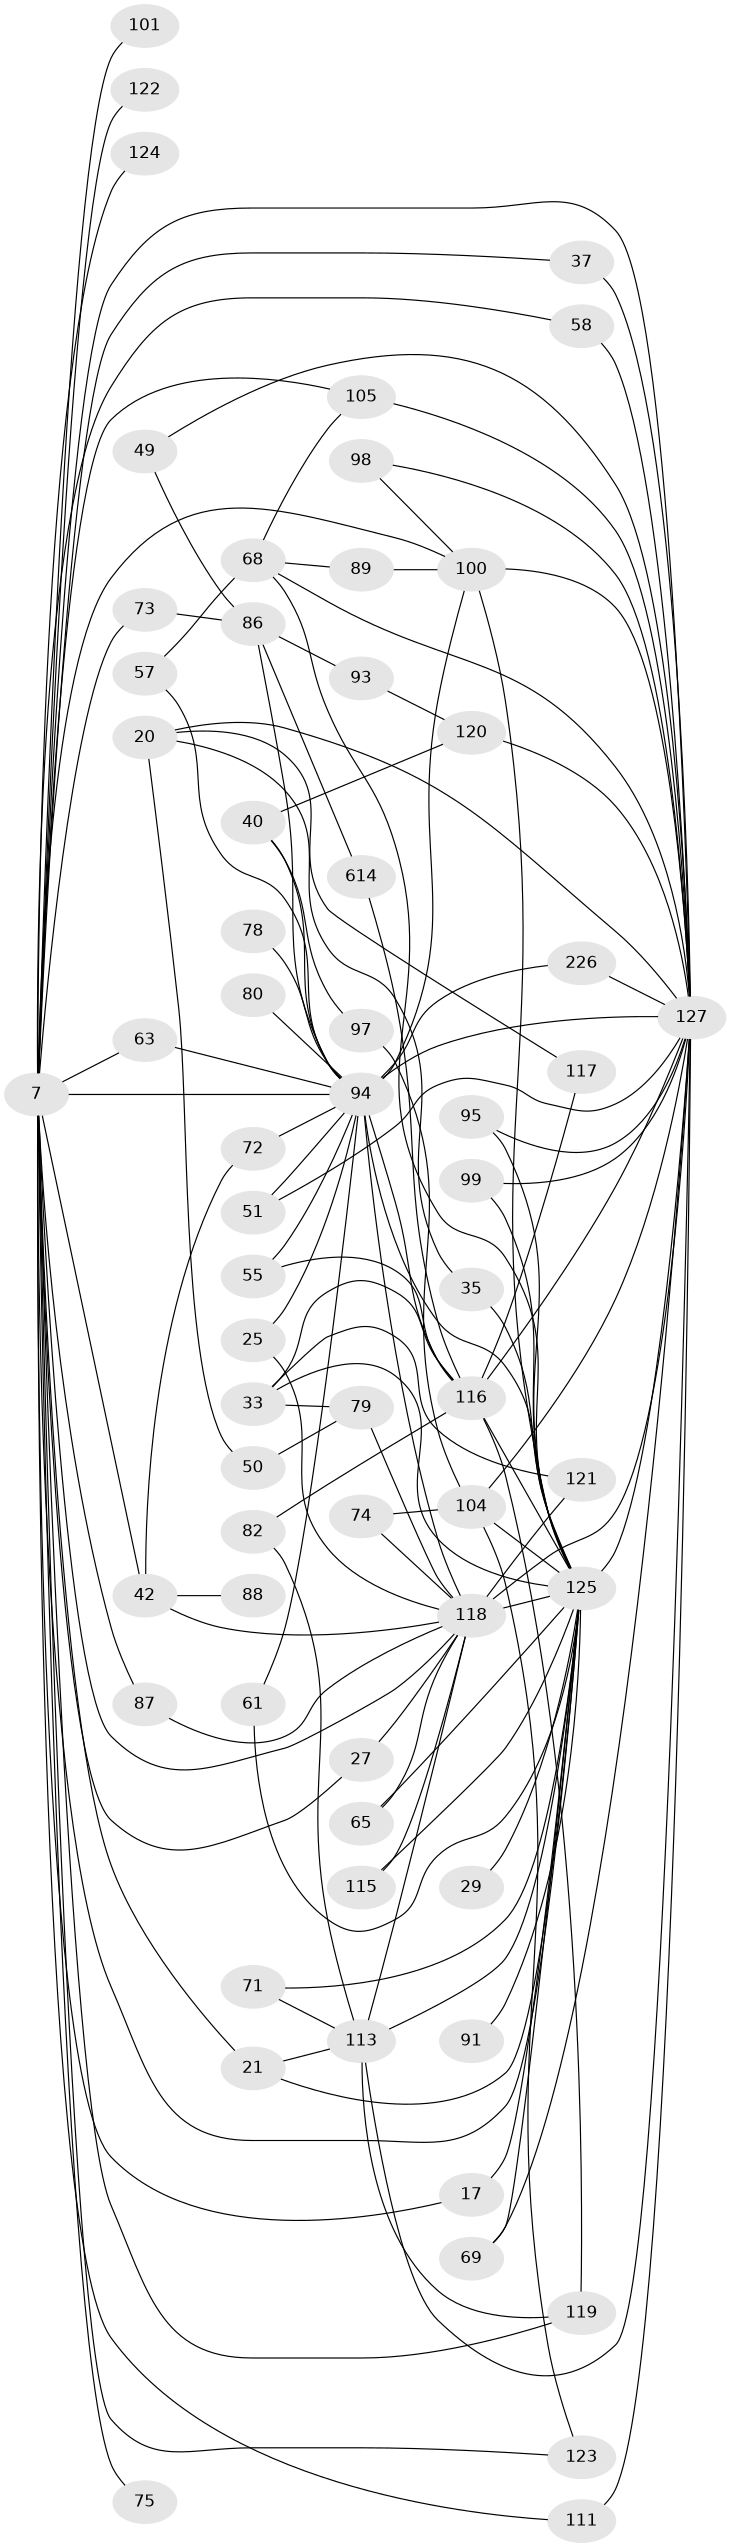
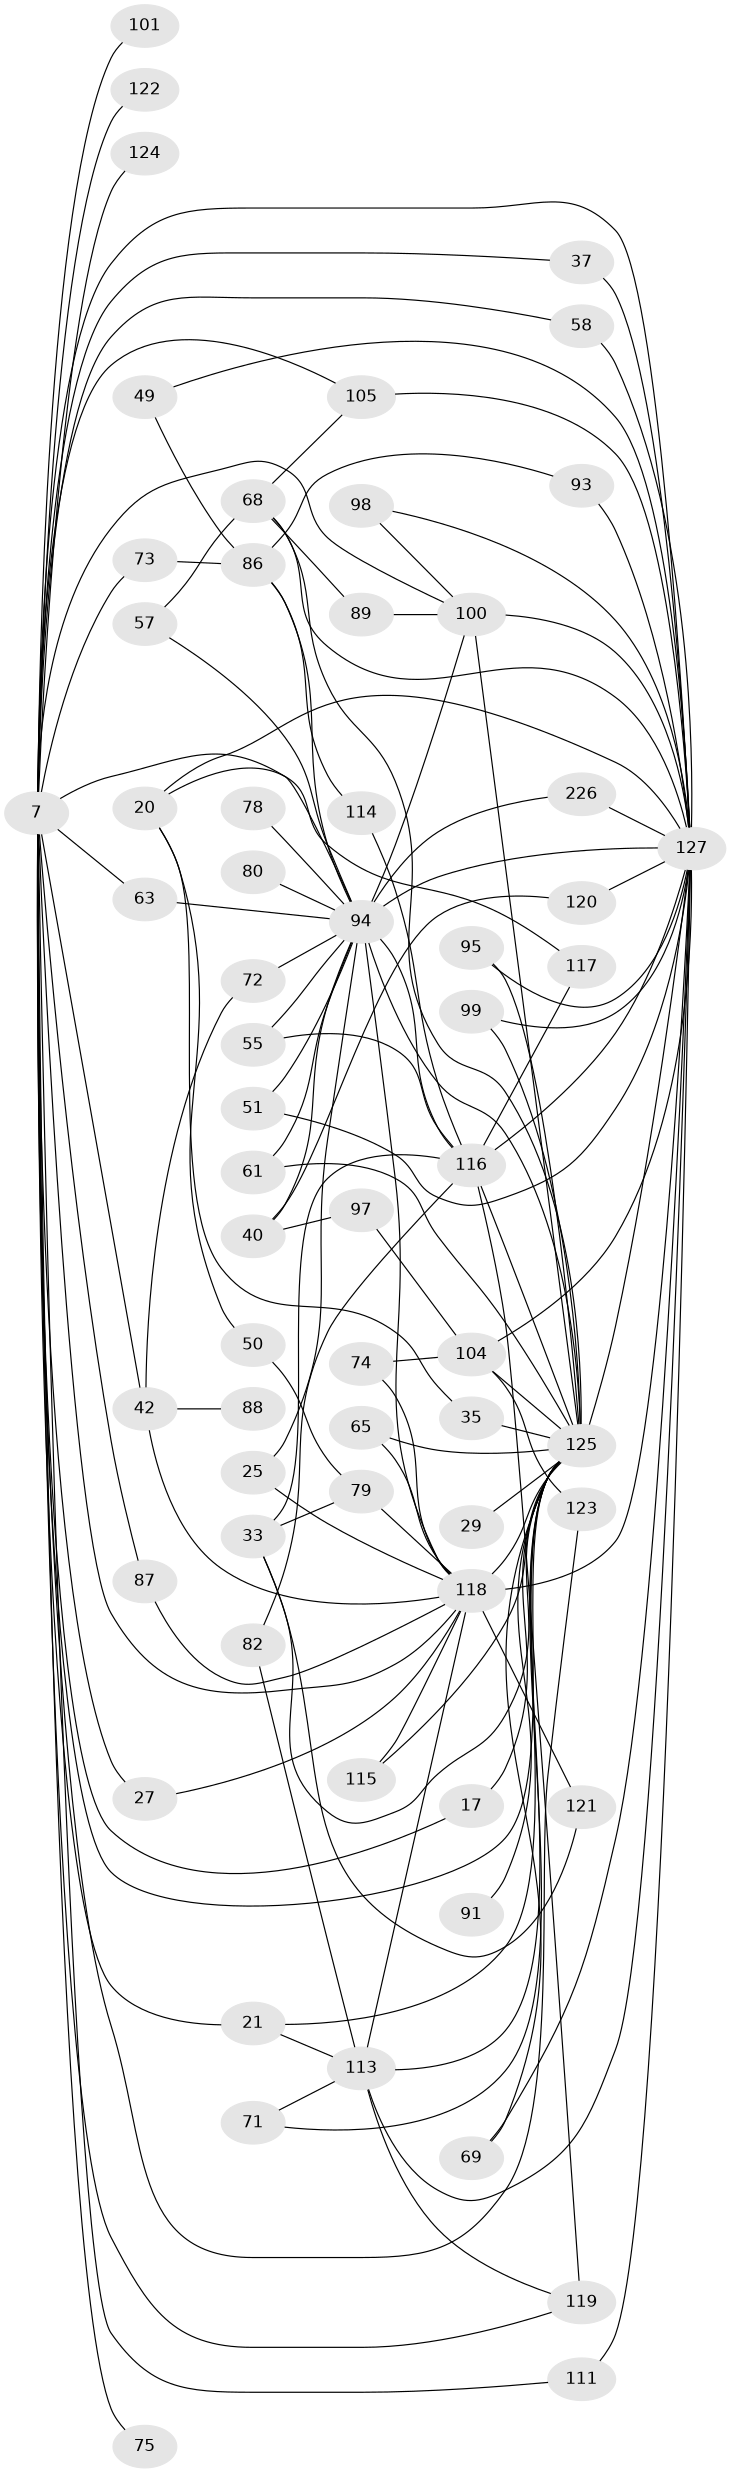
(416, 705) -> (659, 661)
(361, 877) -> (361, 813)
